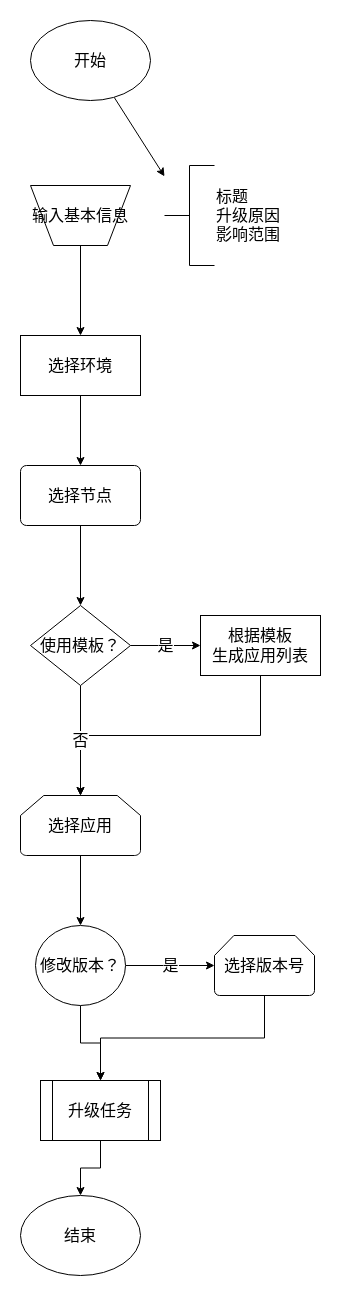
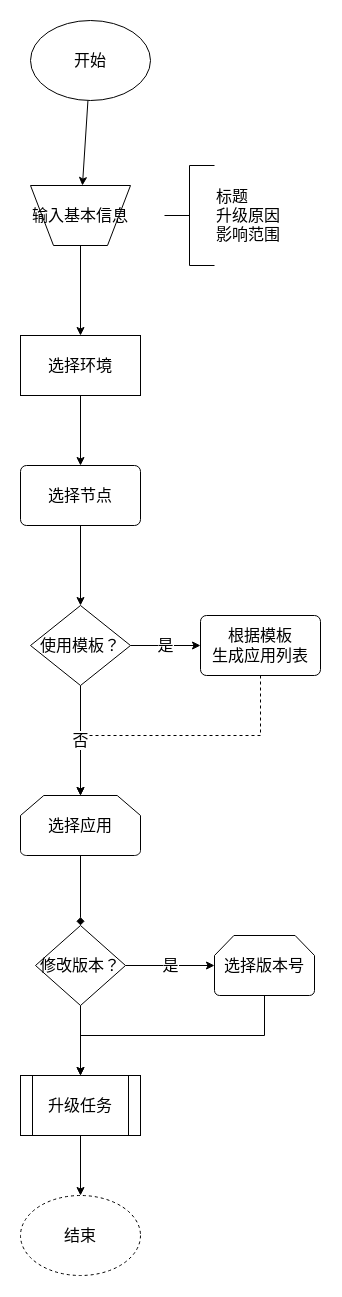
(137, 134) -> (85, 140)
(261, 646) -> (261, 646)
(205, 736) -> (205, 736)
(81, 917) -> (81, 917)
(81, 966) -> (81, 966)
(101, 1111) -> (81, 1106)
(81, 1236) -> (81, 1236)
